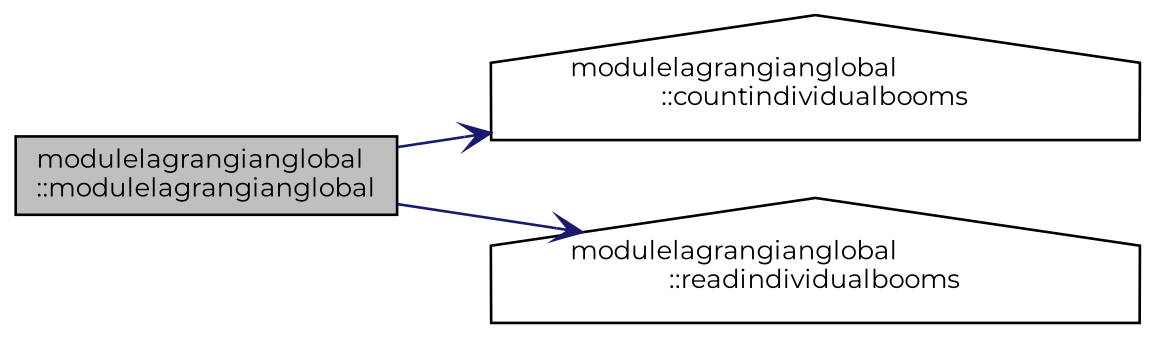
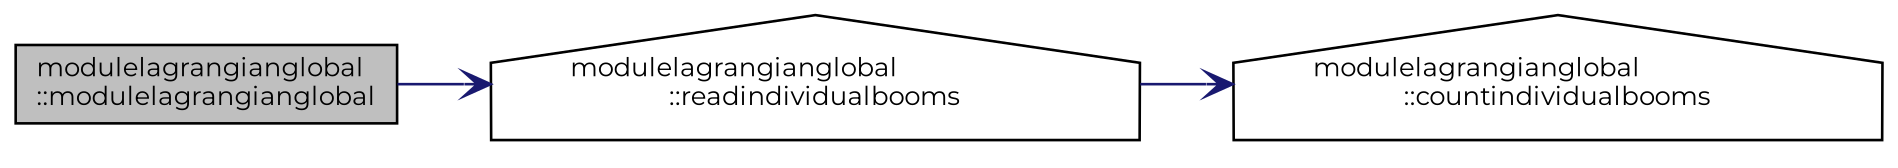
(431, 142) -> (1173, 84)
